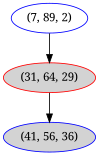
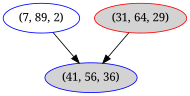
(49, 44) -> (63, 45)
